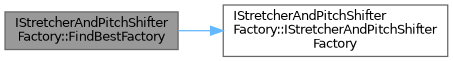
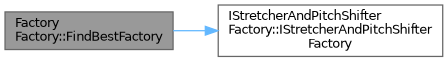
(92, 31) -> (89, 31)
